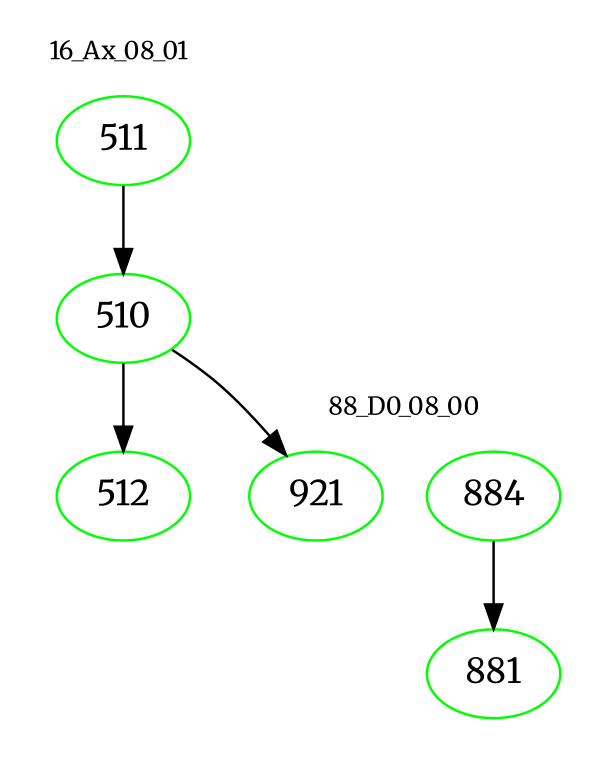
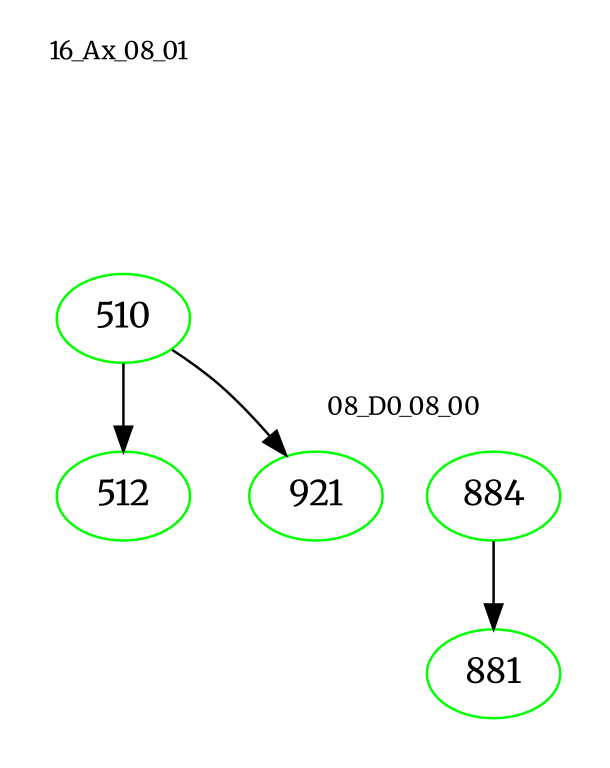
(123, 141) -> none
(405, 408) -> (405, 408)
